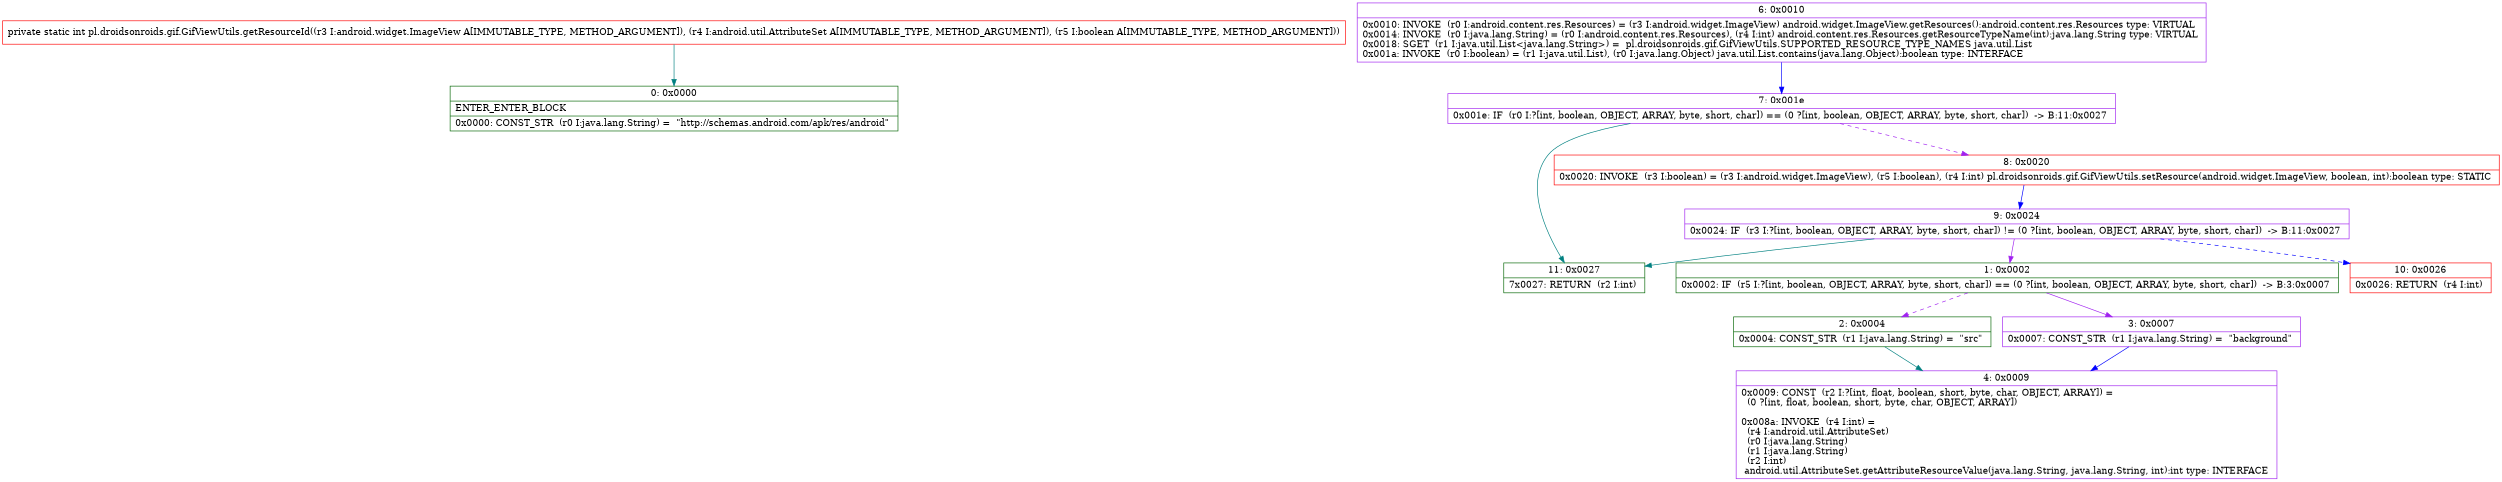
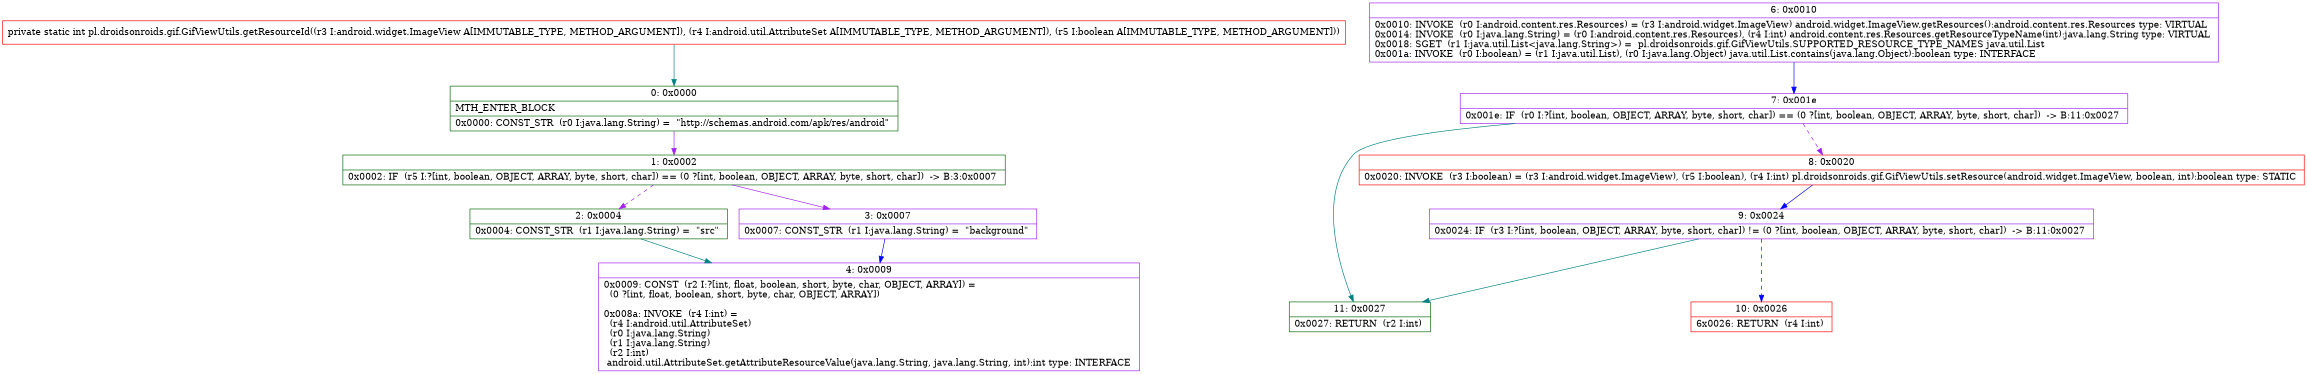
(511, 108) -> (505, 108)
(2013, 248) -> (674, 140)
(1574, 285) -> (1360, 324)
(2421, 285) -> (1761, 324)
